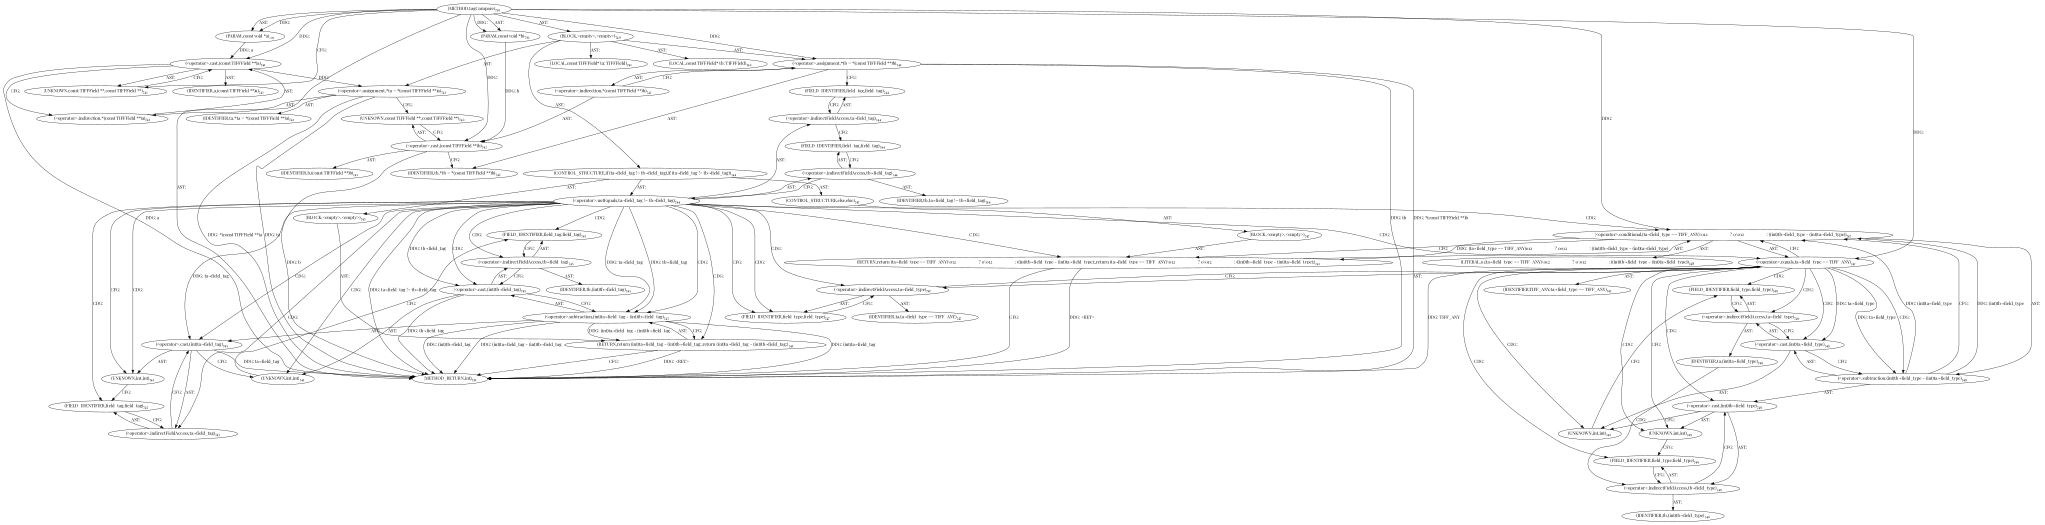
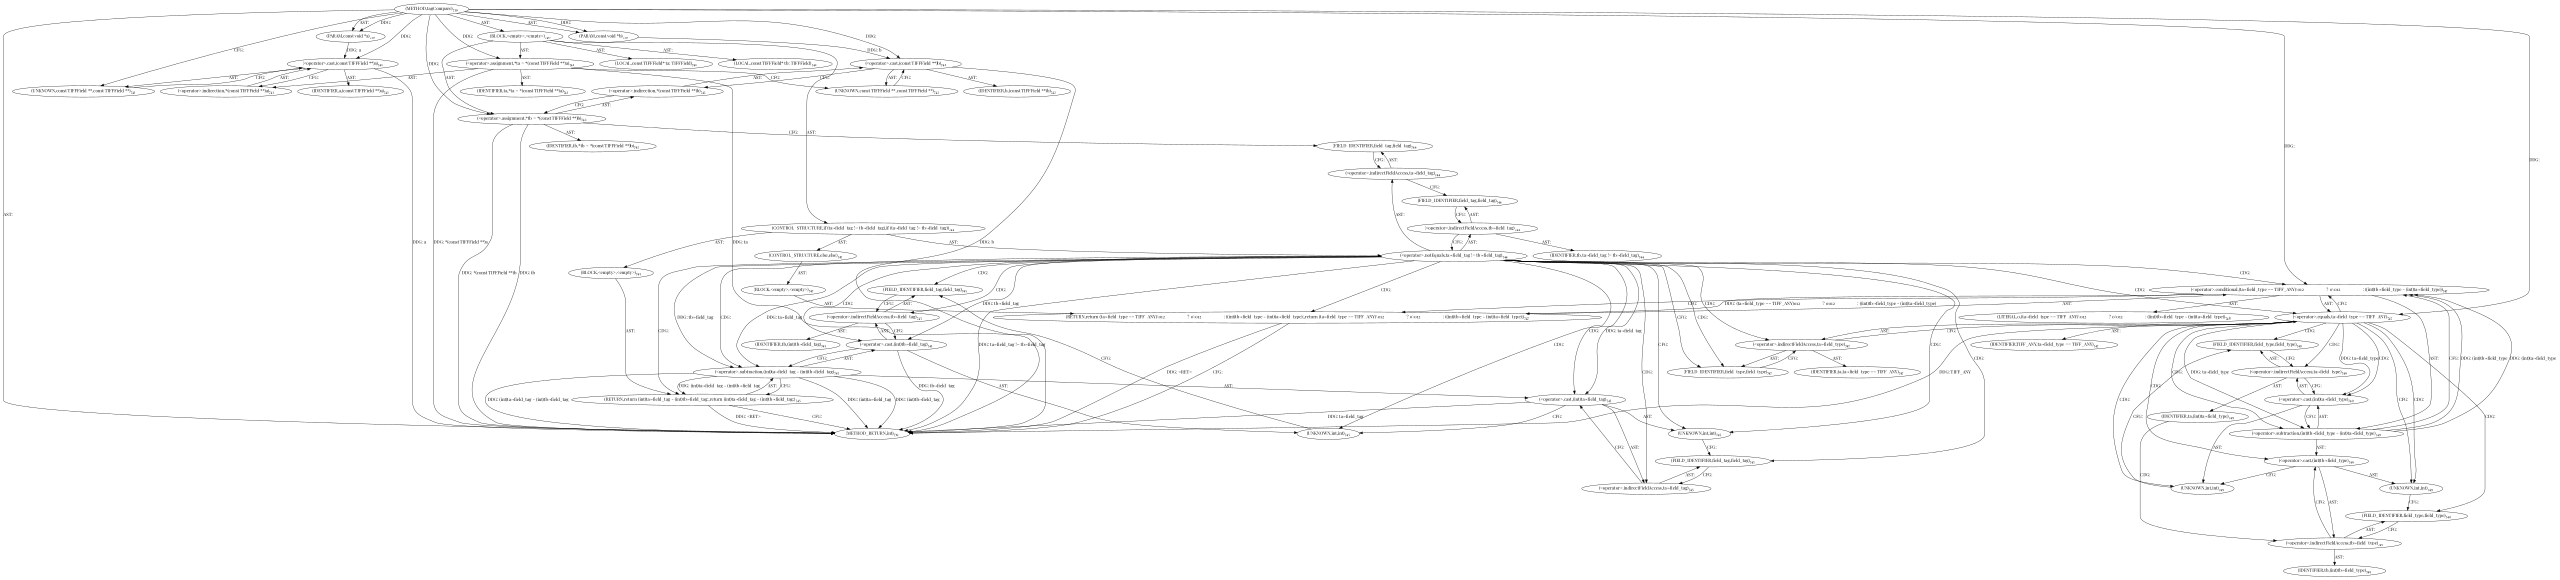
(306, 77) -> (462, 42)
(450, 158) -> (791, 79)
